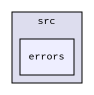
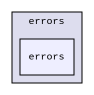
(47, 22) -> (47, 22)
